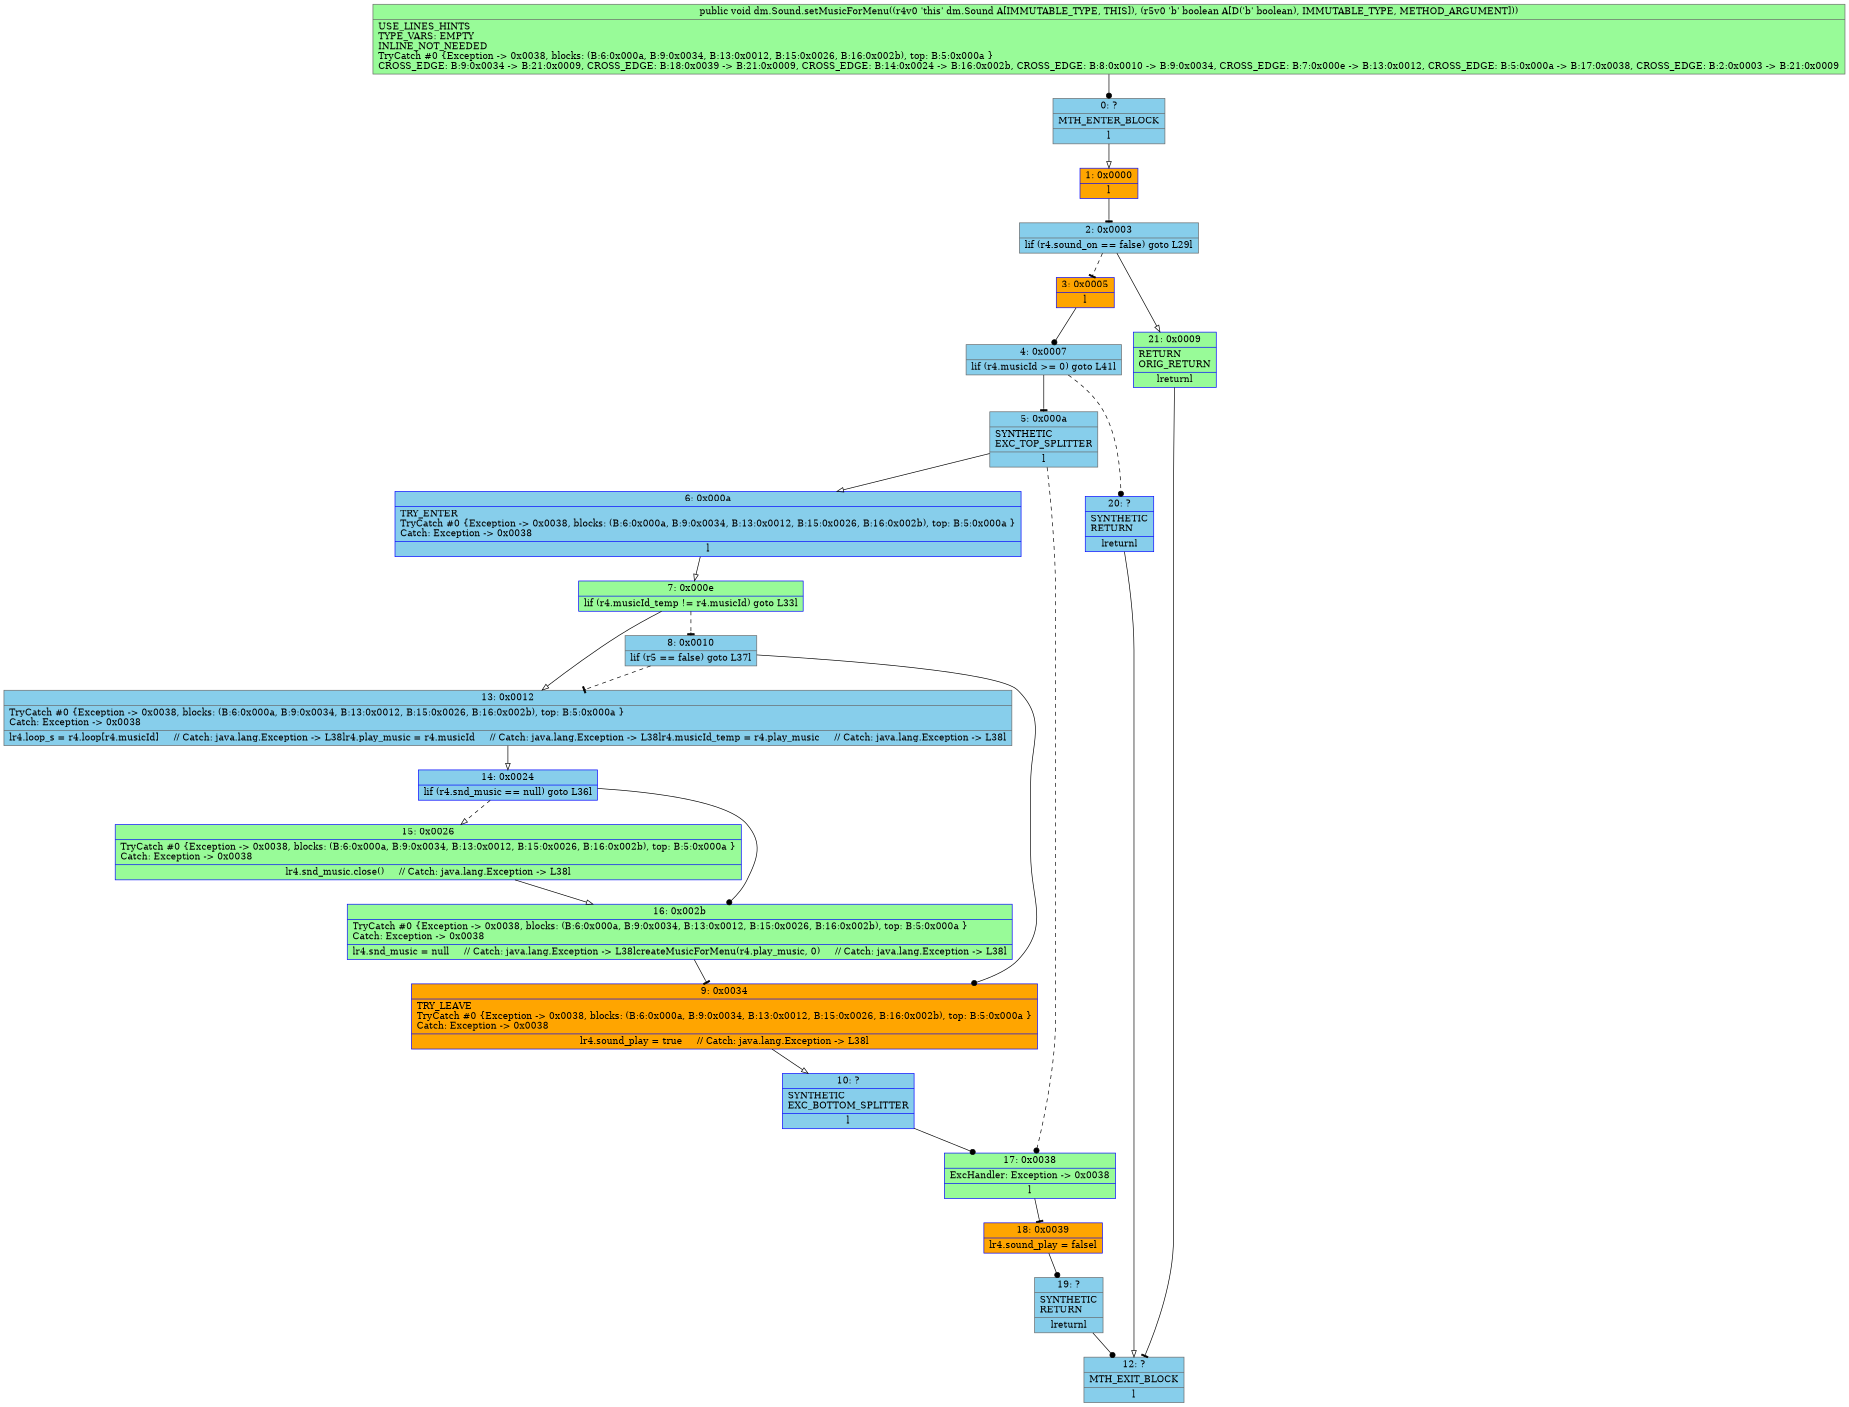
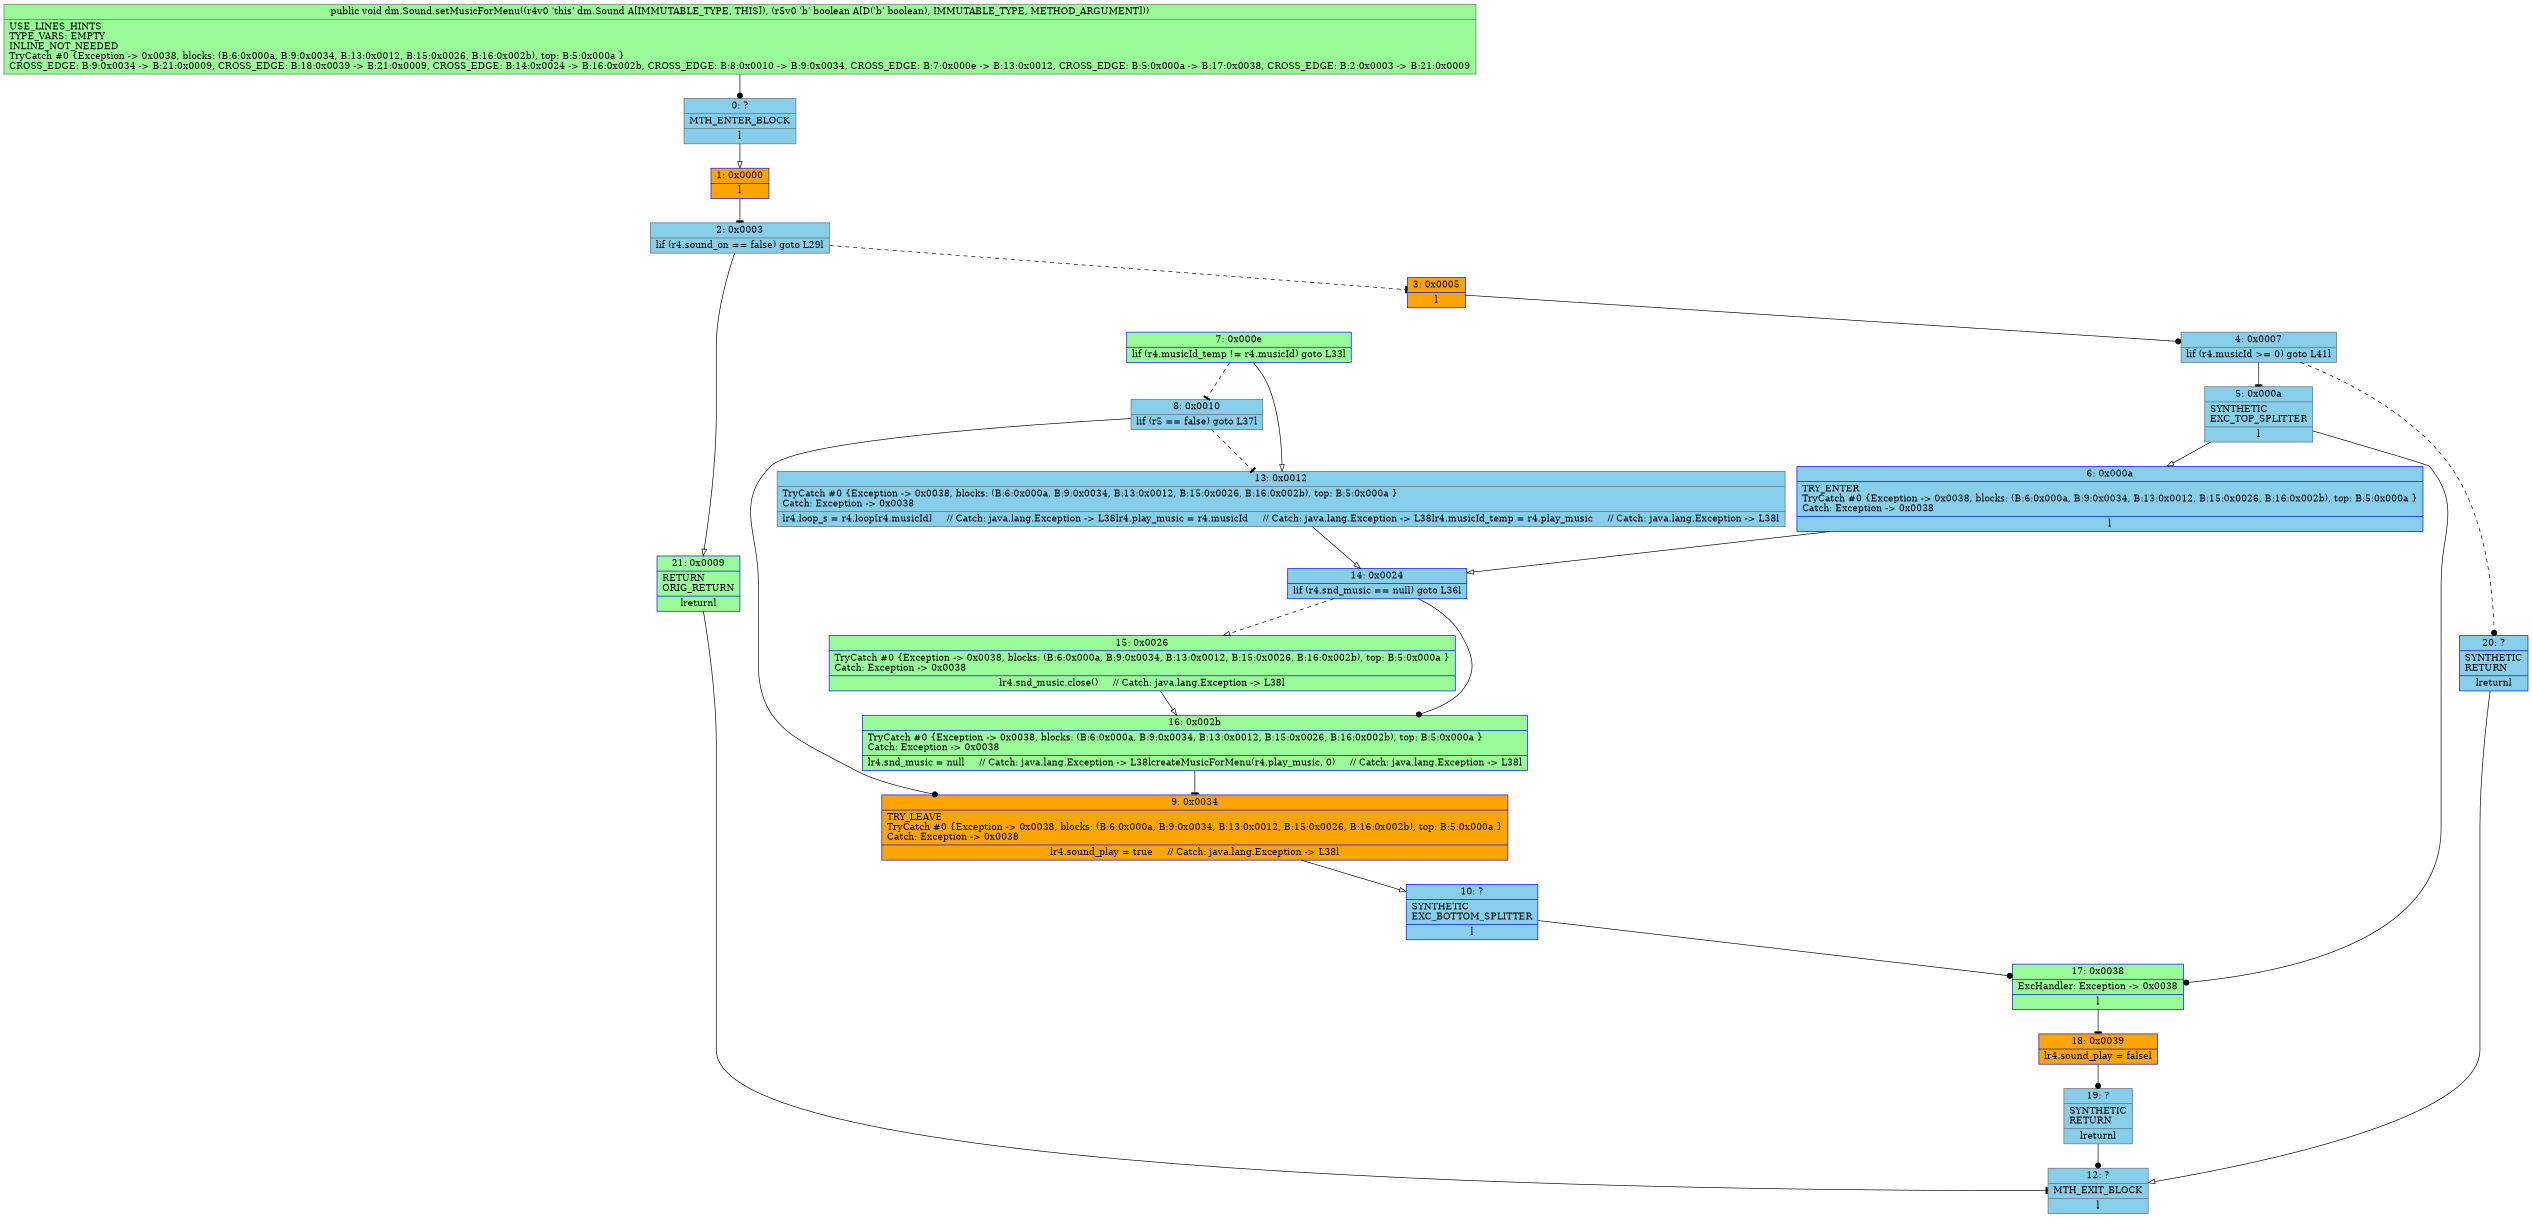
(698, 566) -> (1651, 552)
(1056, 808) -> (2441, 745)
